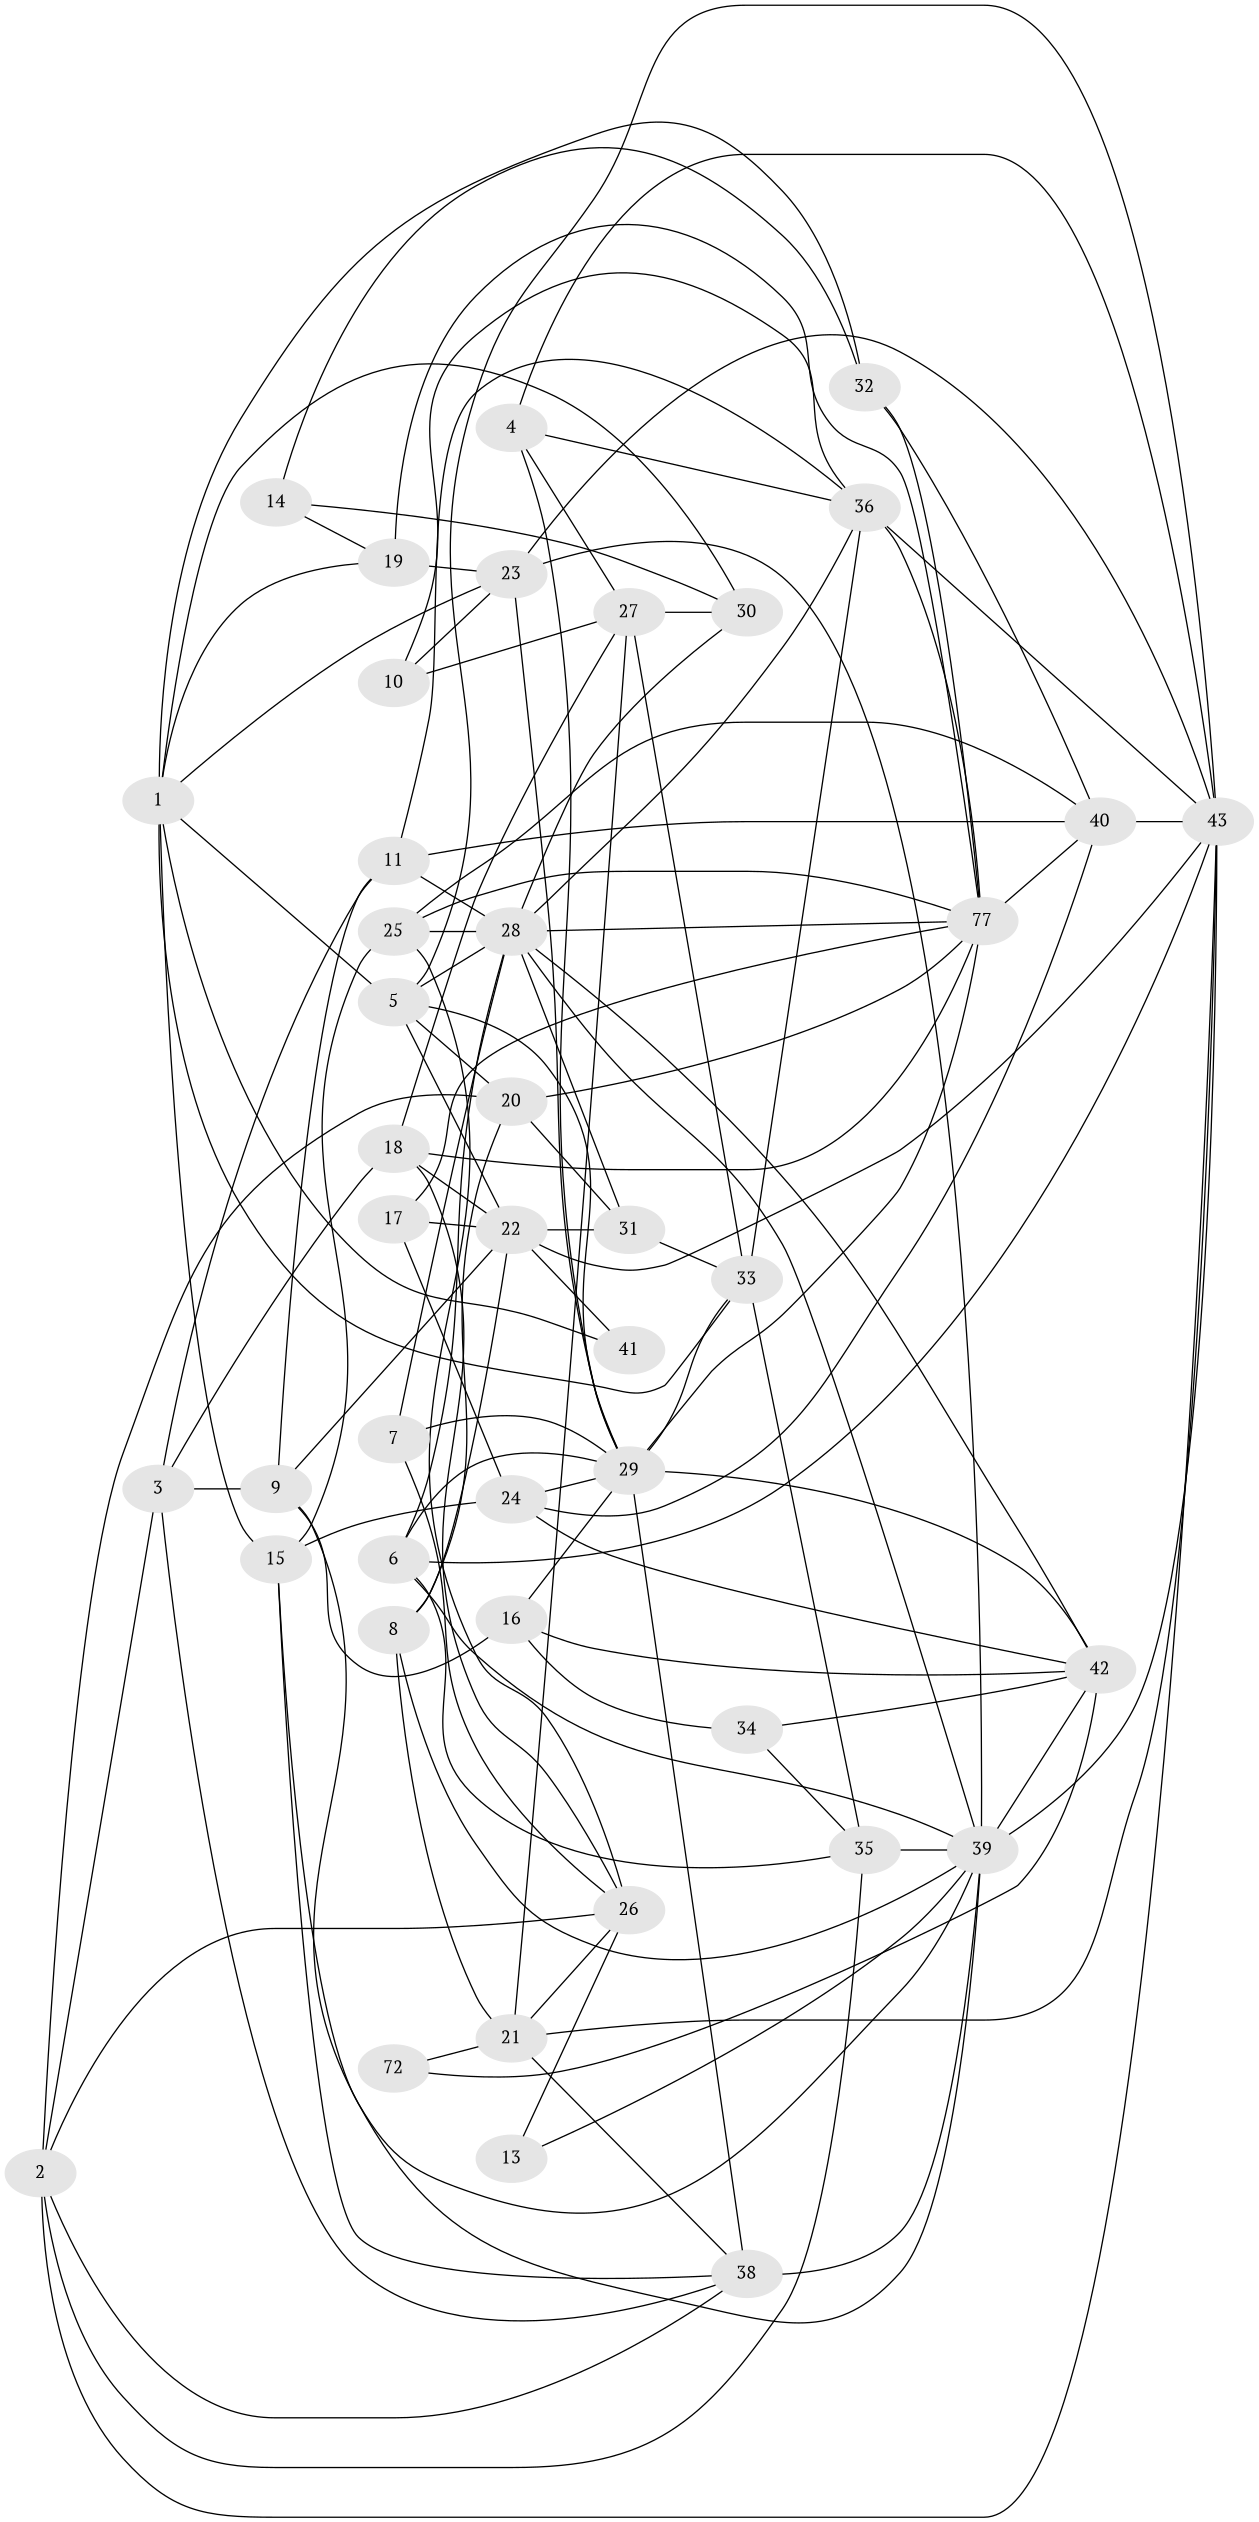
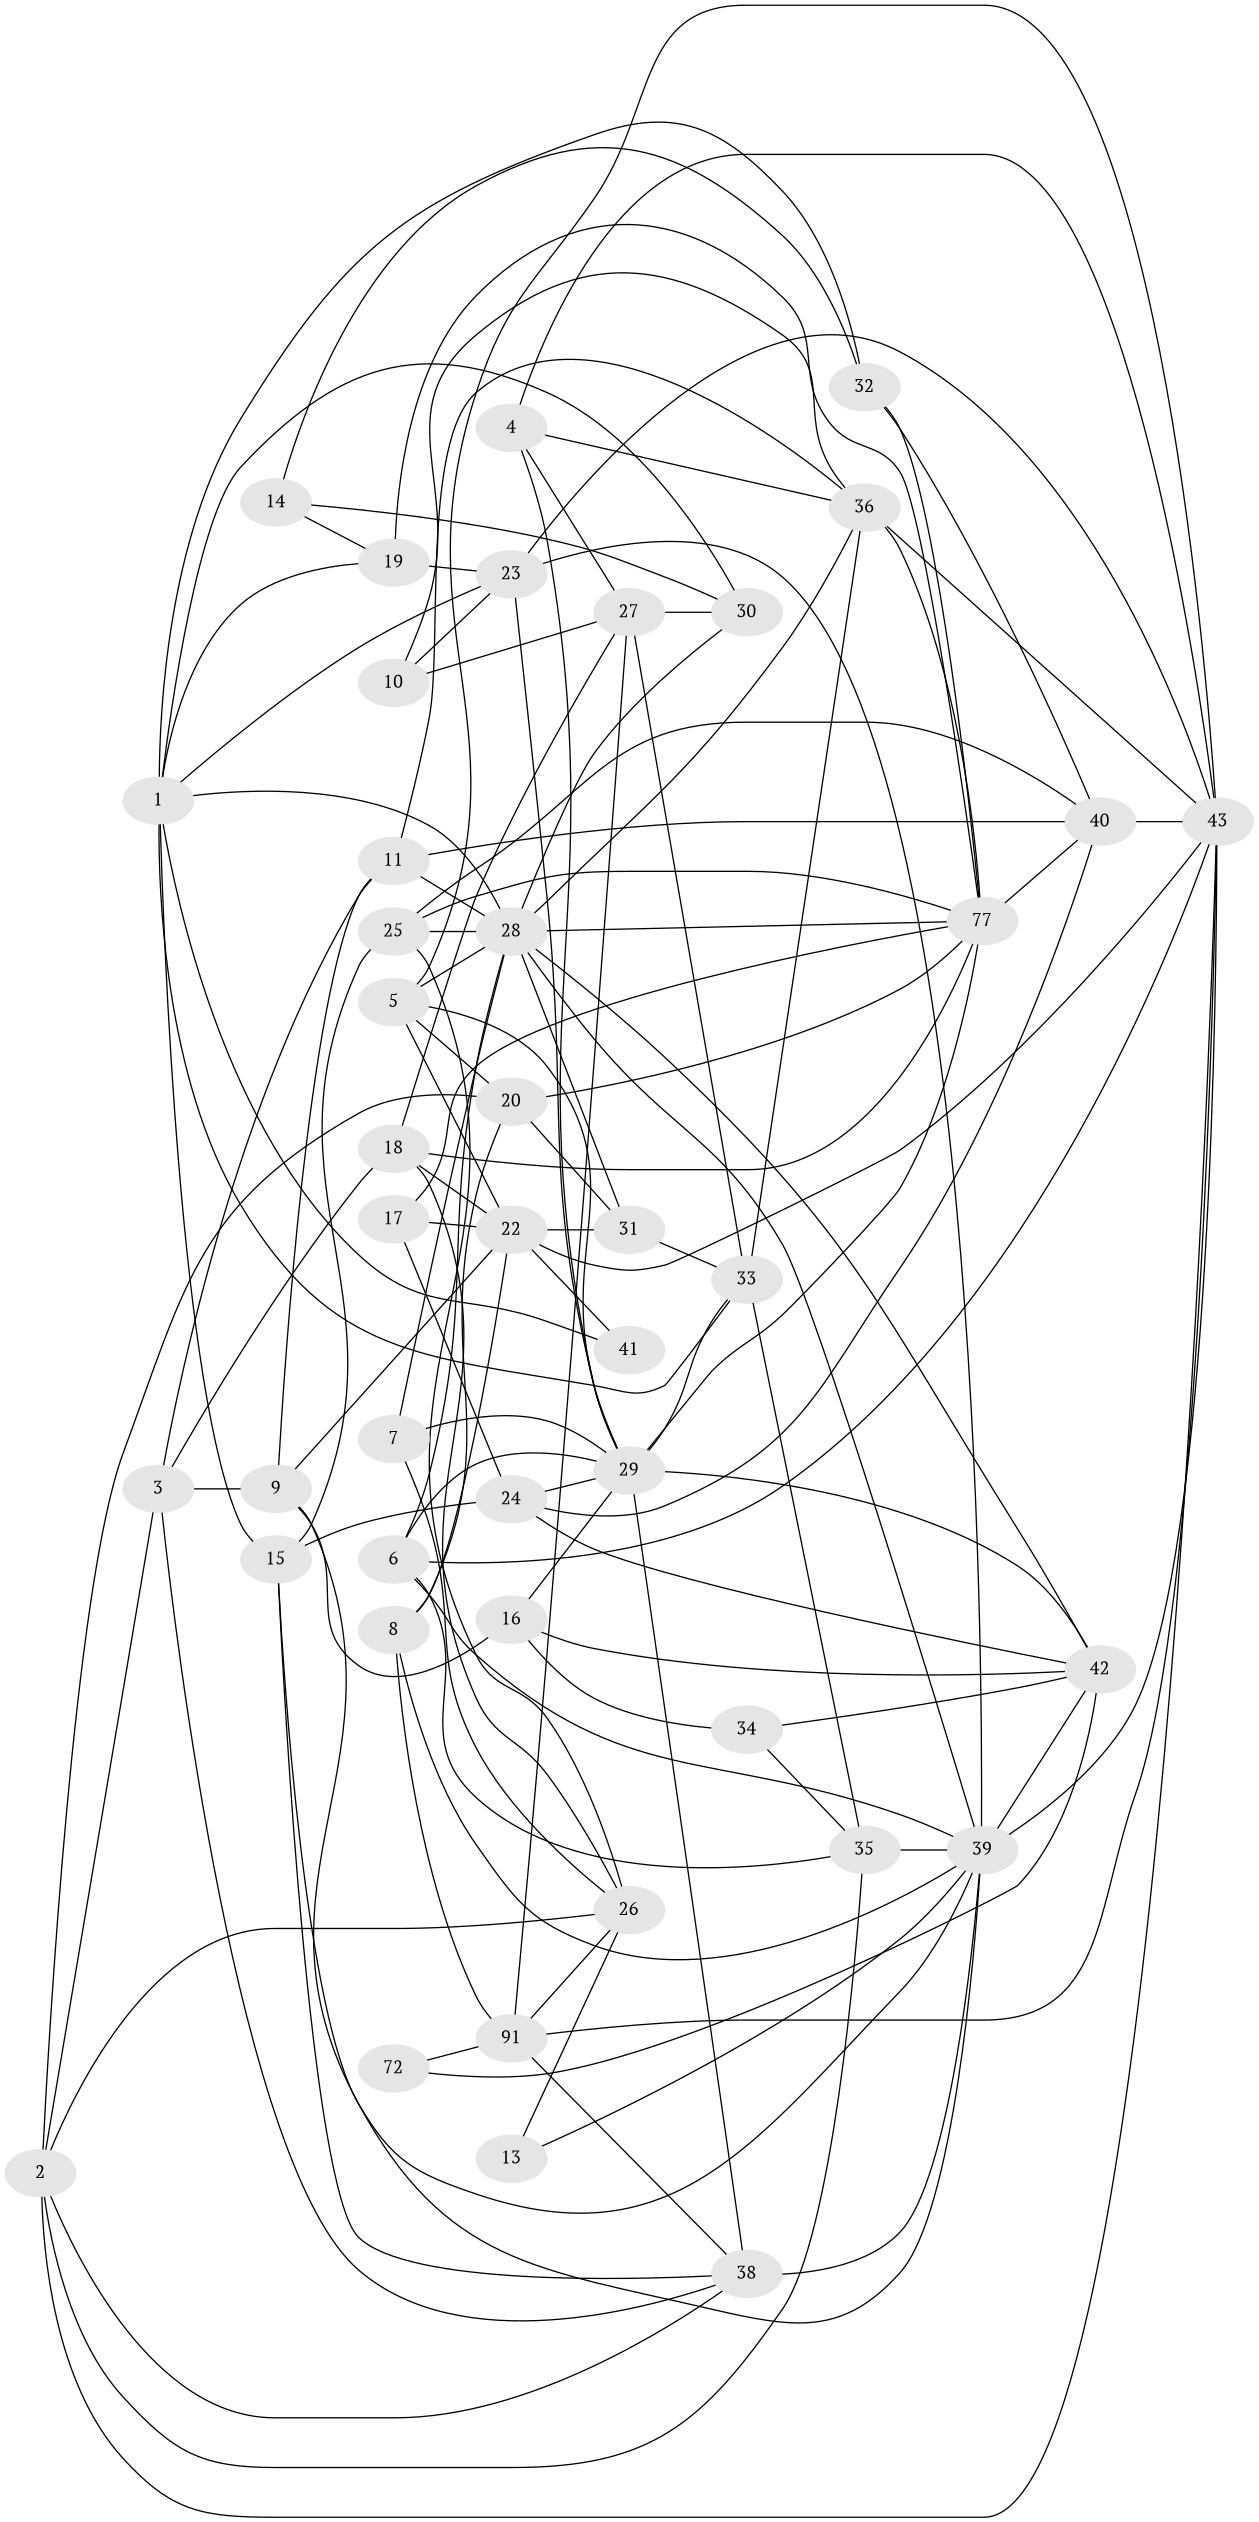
(276, 901) -> (368, 802)
(512, 2038) -> (512, 2038)
